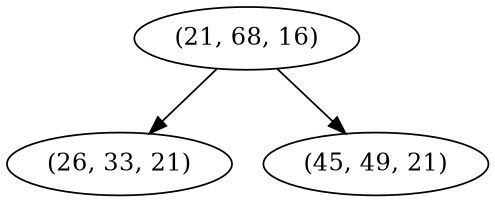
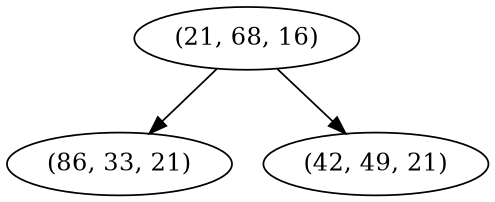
(119, 164) -> (119, 164)
(376, 164) -> (376, 164)
